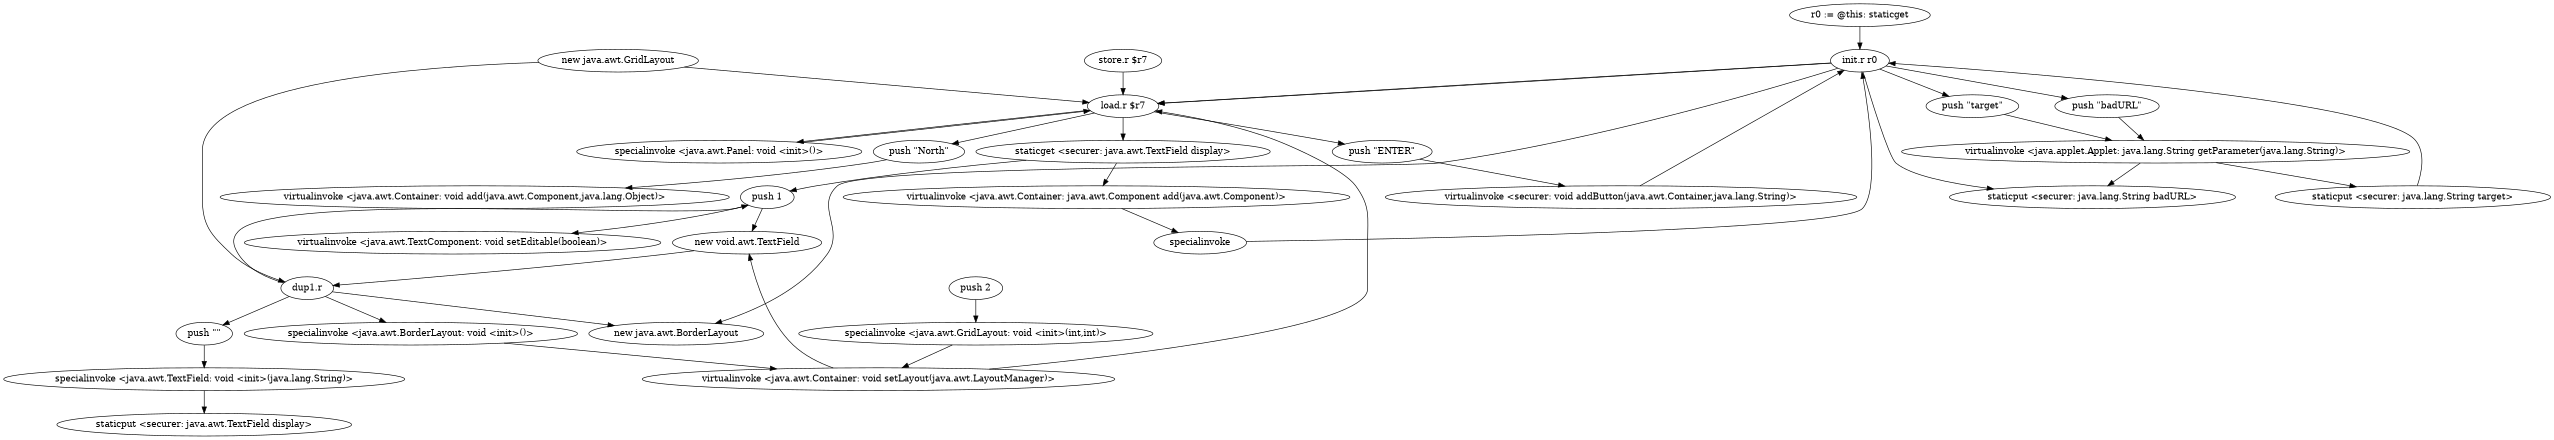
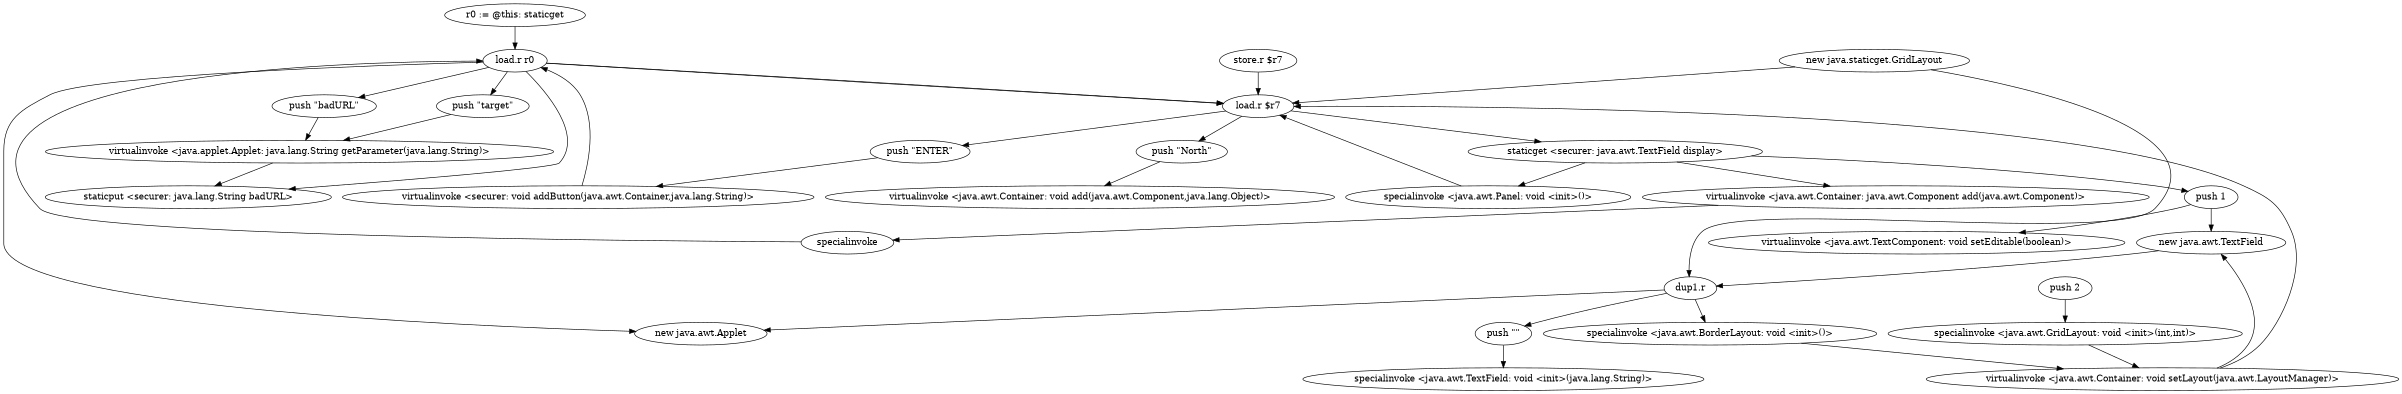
(618, 61) -> (1874, 61)
(1860, 61) -> (515, 61)
(946, 126) -> (1555, 173)
(2413, 197) -> none
(449, 209) -> none
(747, 243) -> (2211, 243)
(676, 334) -> (701, 334)
(204, 425) -> none
